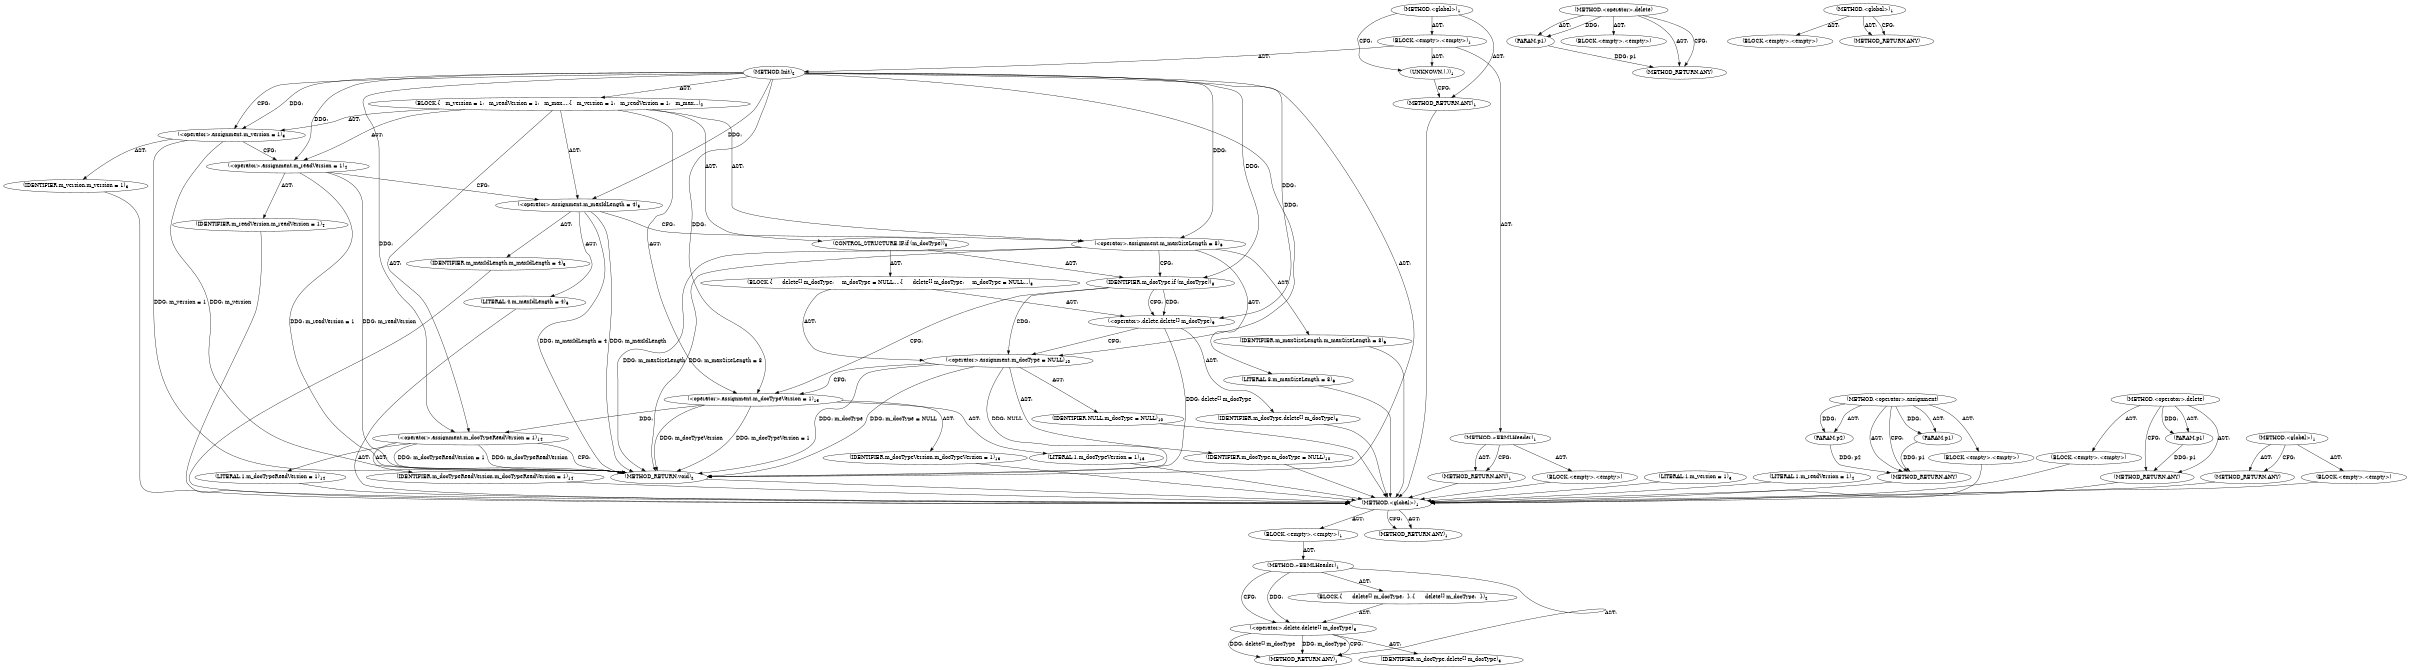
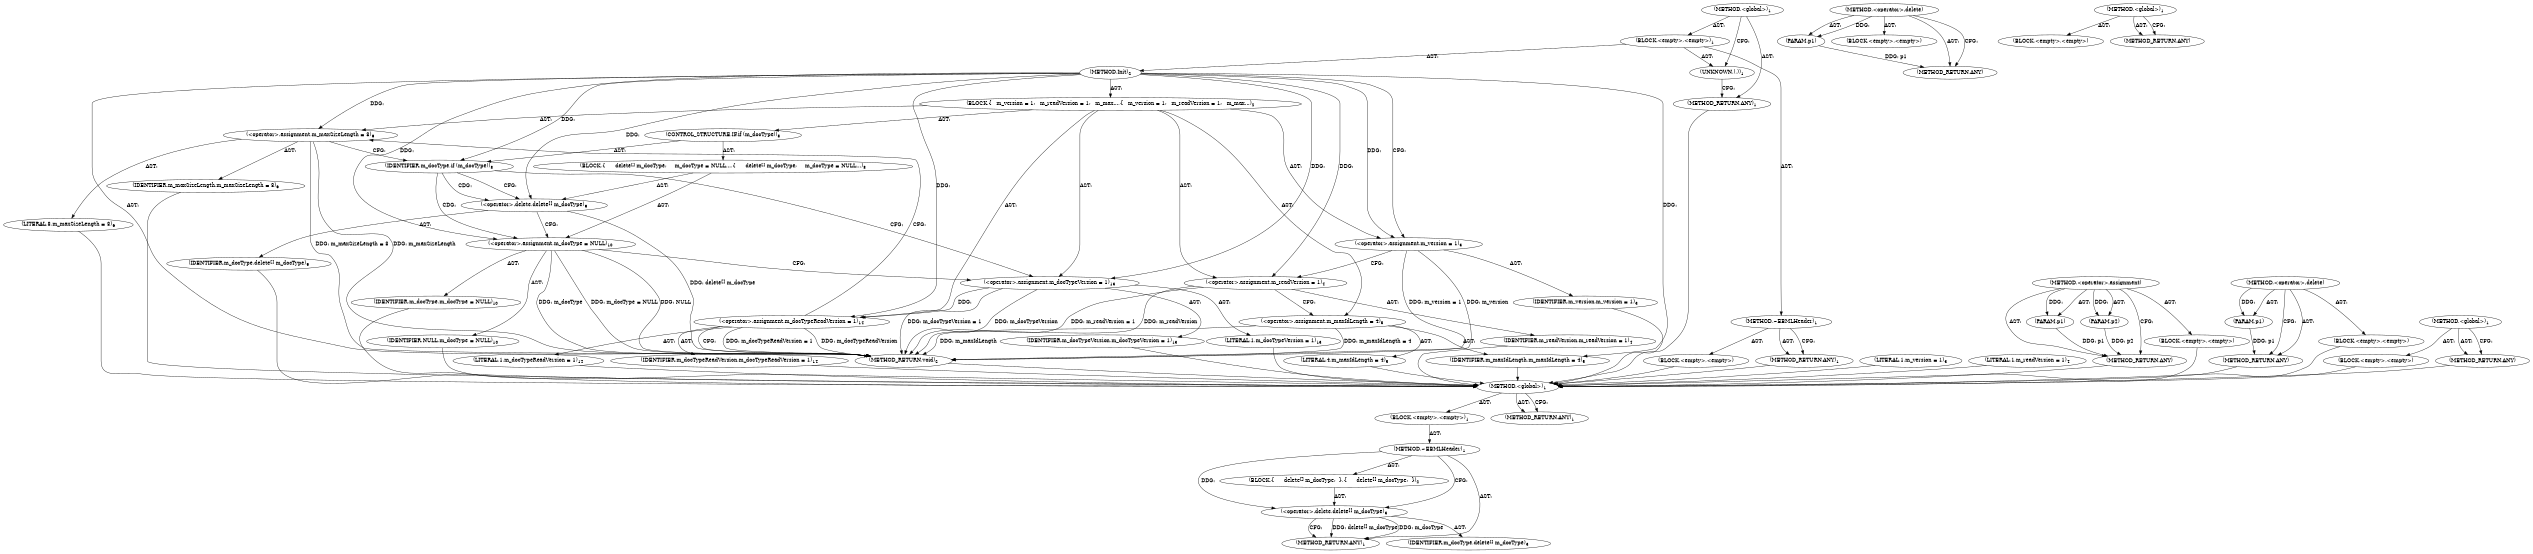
(693, 150) -> (1562, 85)
(838, 237) -> (748, 155)
